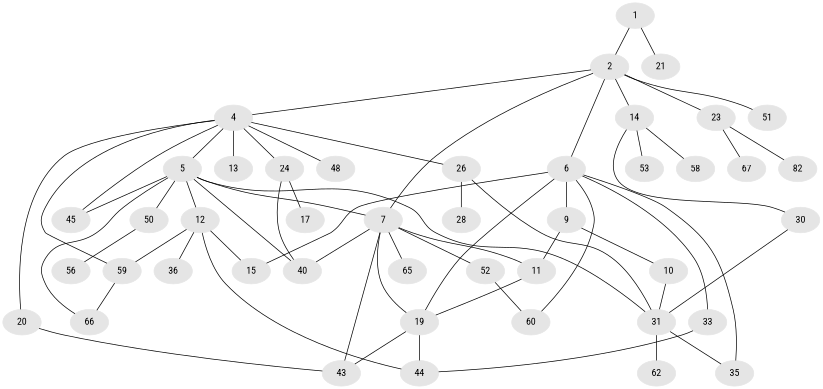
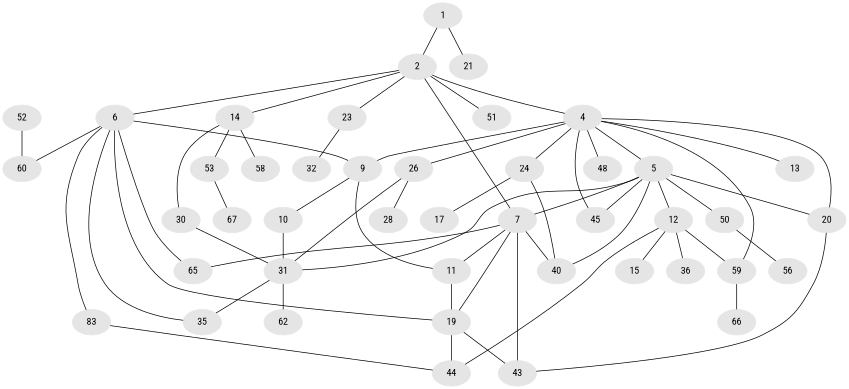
none -> (470, 140)
(731, 143) -> (221, 195)
(798, 169) -> (312, 169)
(406, 196) -> (141, 201)
(79, 240) -> (733, 192)
(434, 246) -> none
(708, 322) -> (92, 322)
